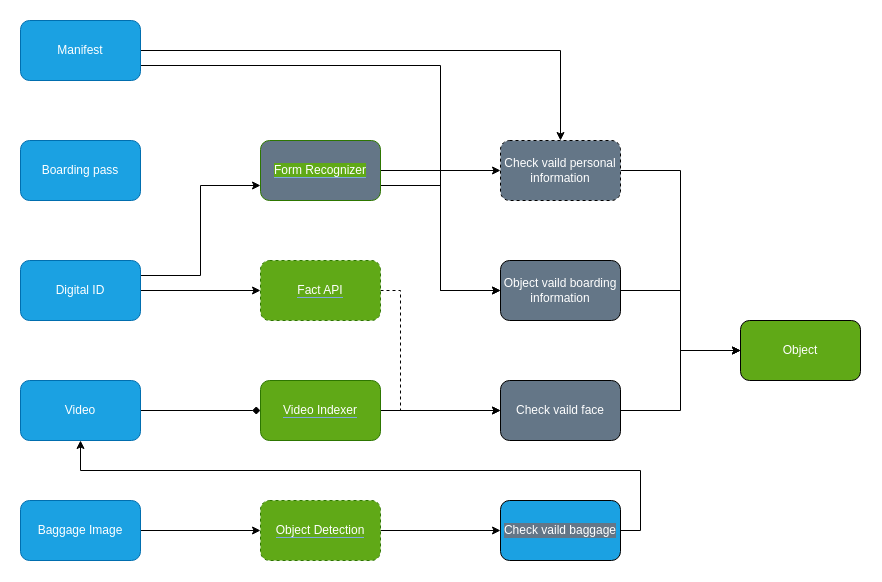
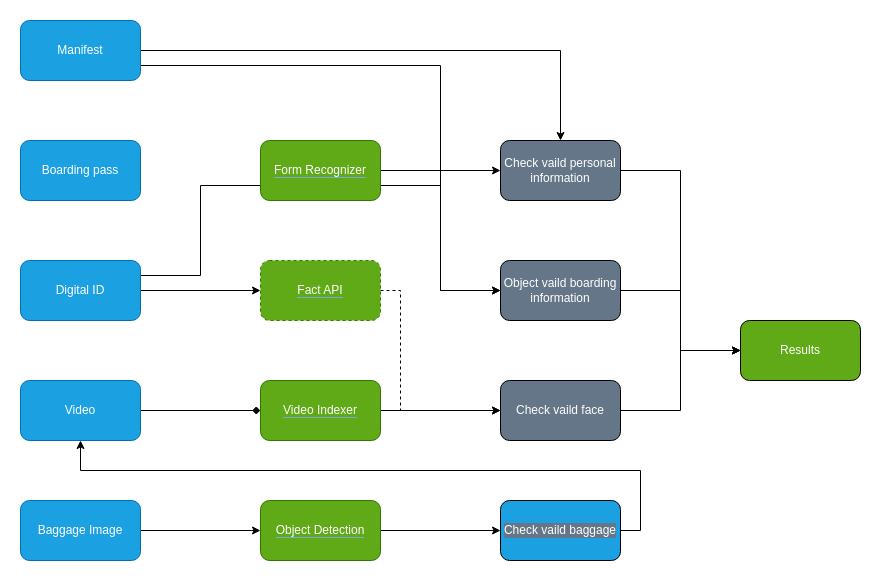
(321, 171) -> (321, 171)
(561, 171) -> (561, 171)
(252, 186) -> (254, 186)
(801, 351) -> (801, 351)
(321, 531) -> (321, 531)
